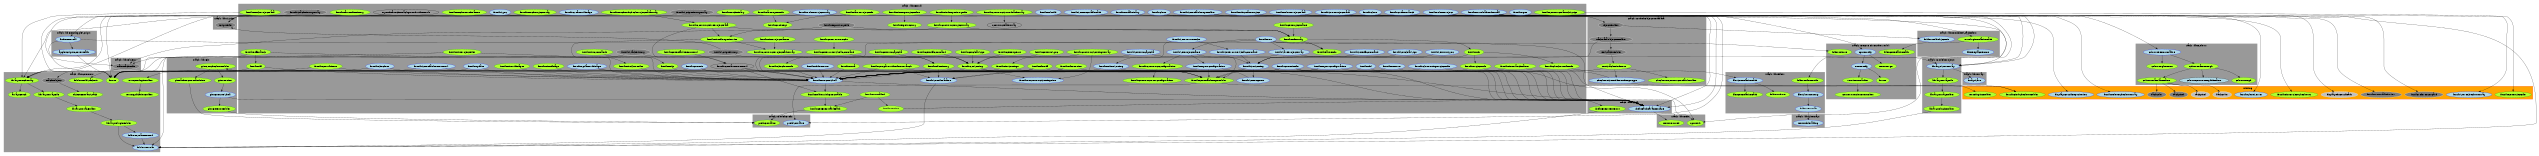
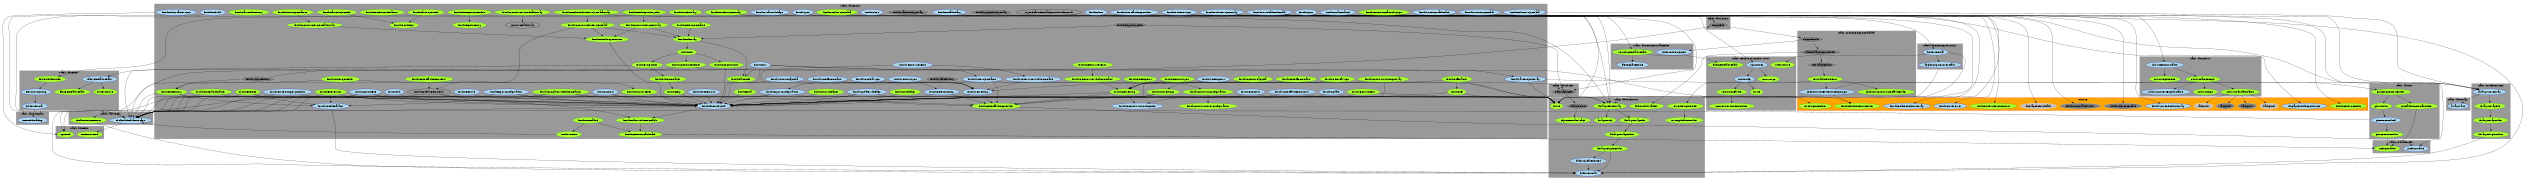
(750, 45) -> (462, 33)
(1154, 72) -> (657, 71)
(1253, 73) -> (1098, 84)
(2204, 80) -> (2166, 92)
